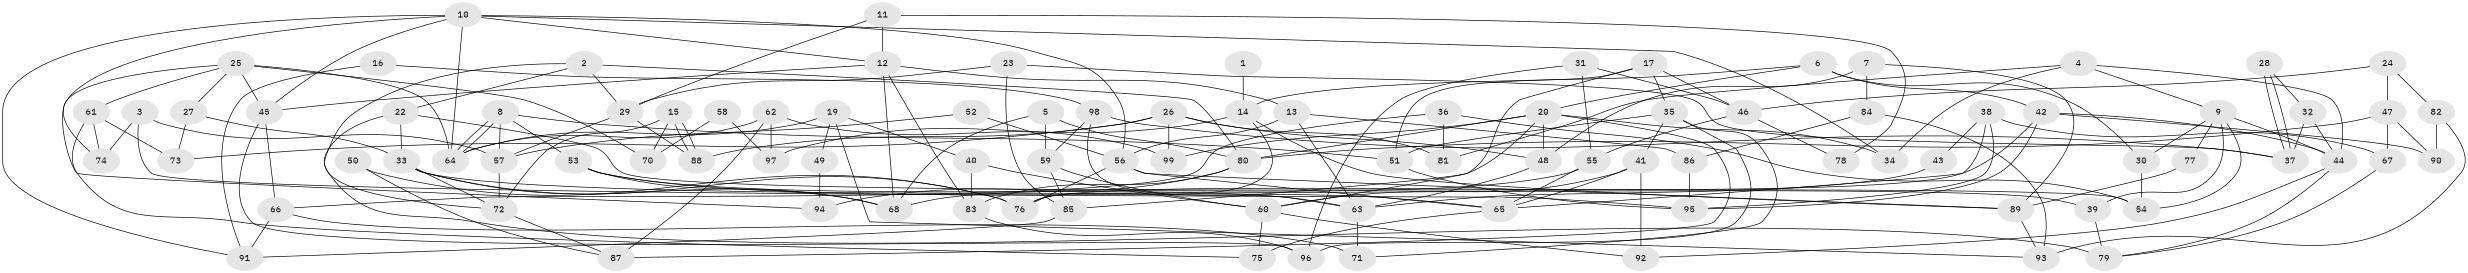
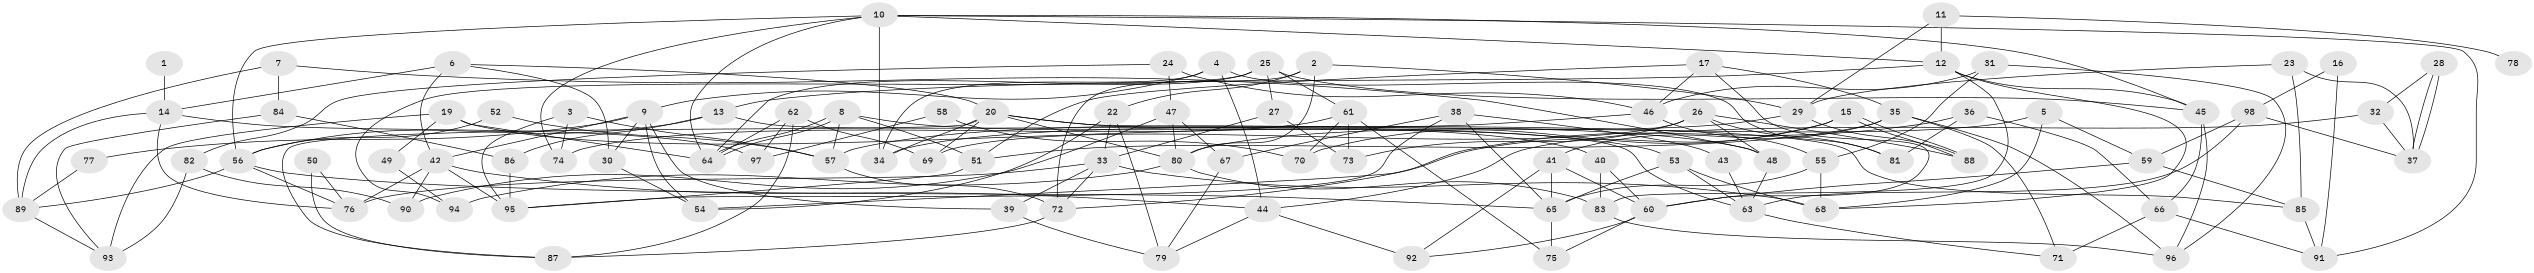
(450, 89) -> (1324, 137)
(2257, 127) -> (531, 139)
(1792, 137) -> (1261, 127)
(1169, 161) -> (928, 161)
